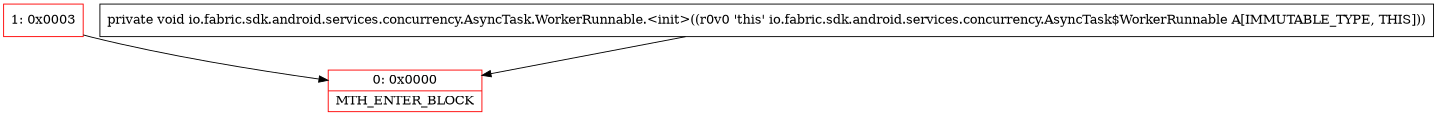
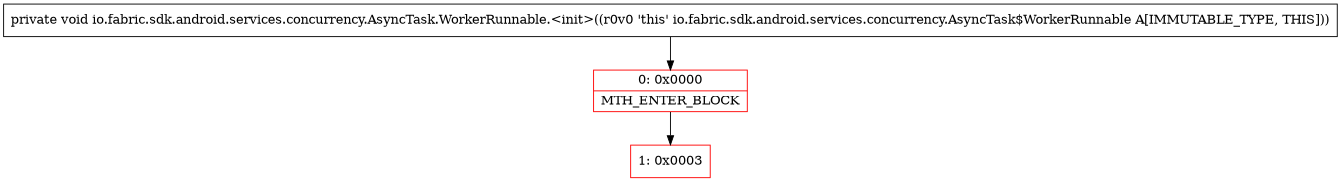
(200, 60) -> (670, 124)
